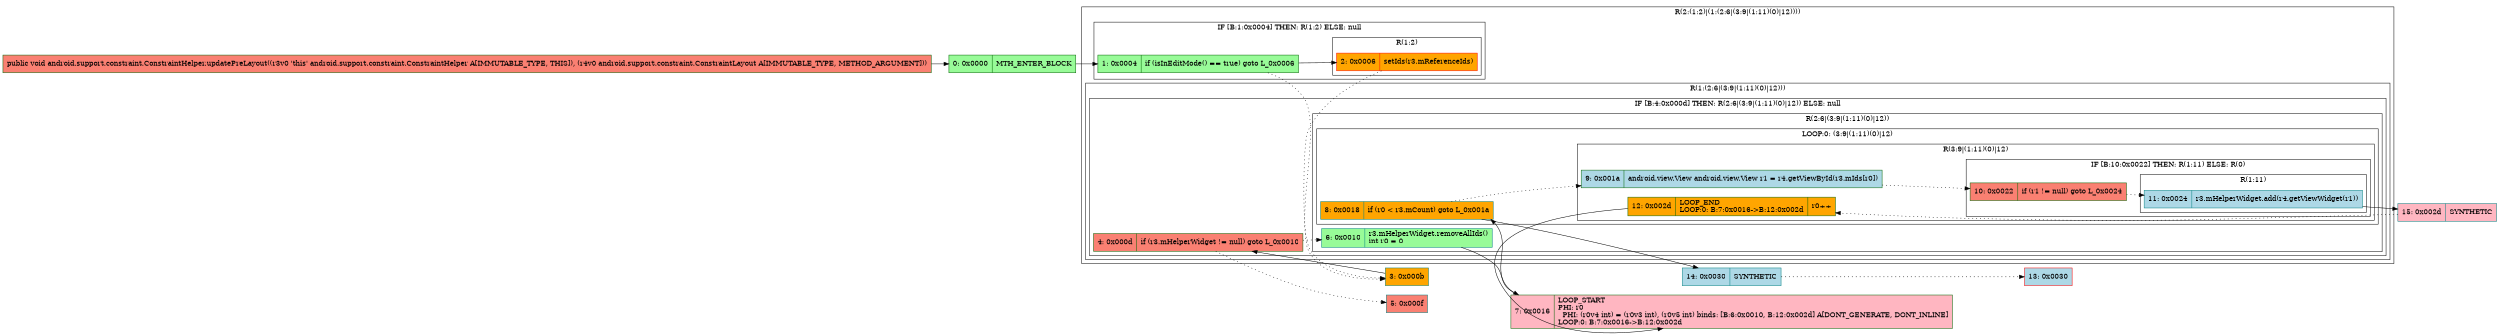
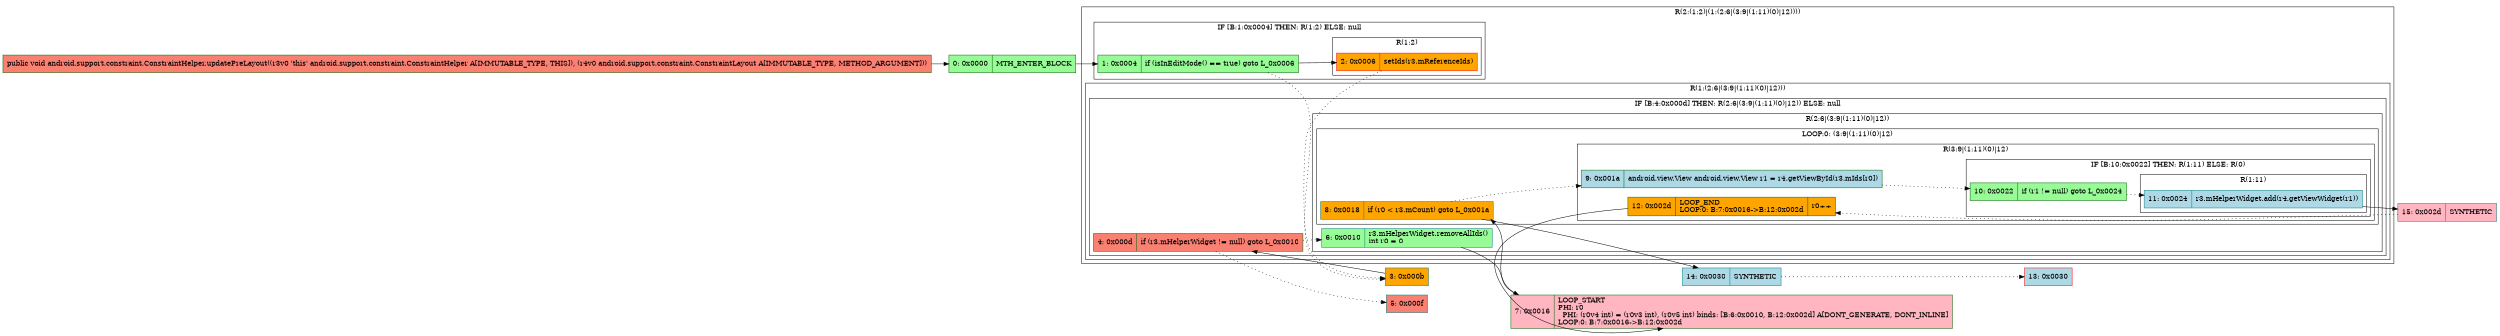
(2048, 192) -> (2048, 192)
